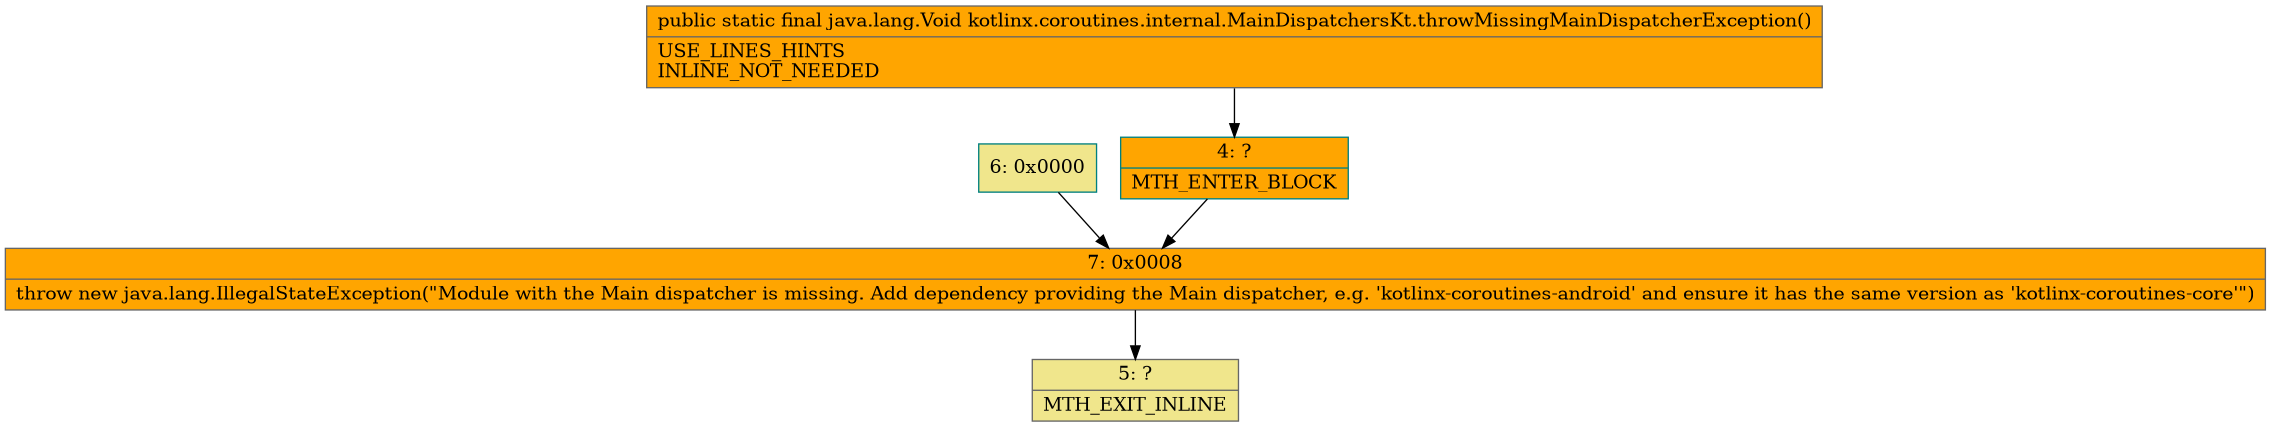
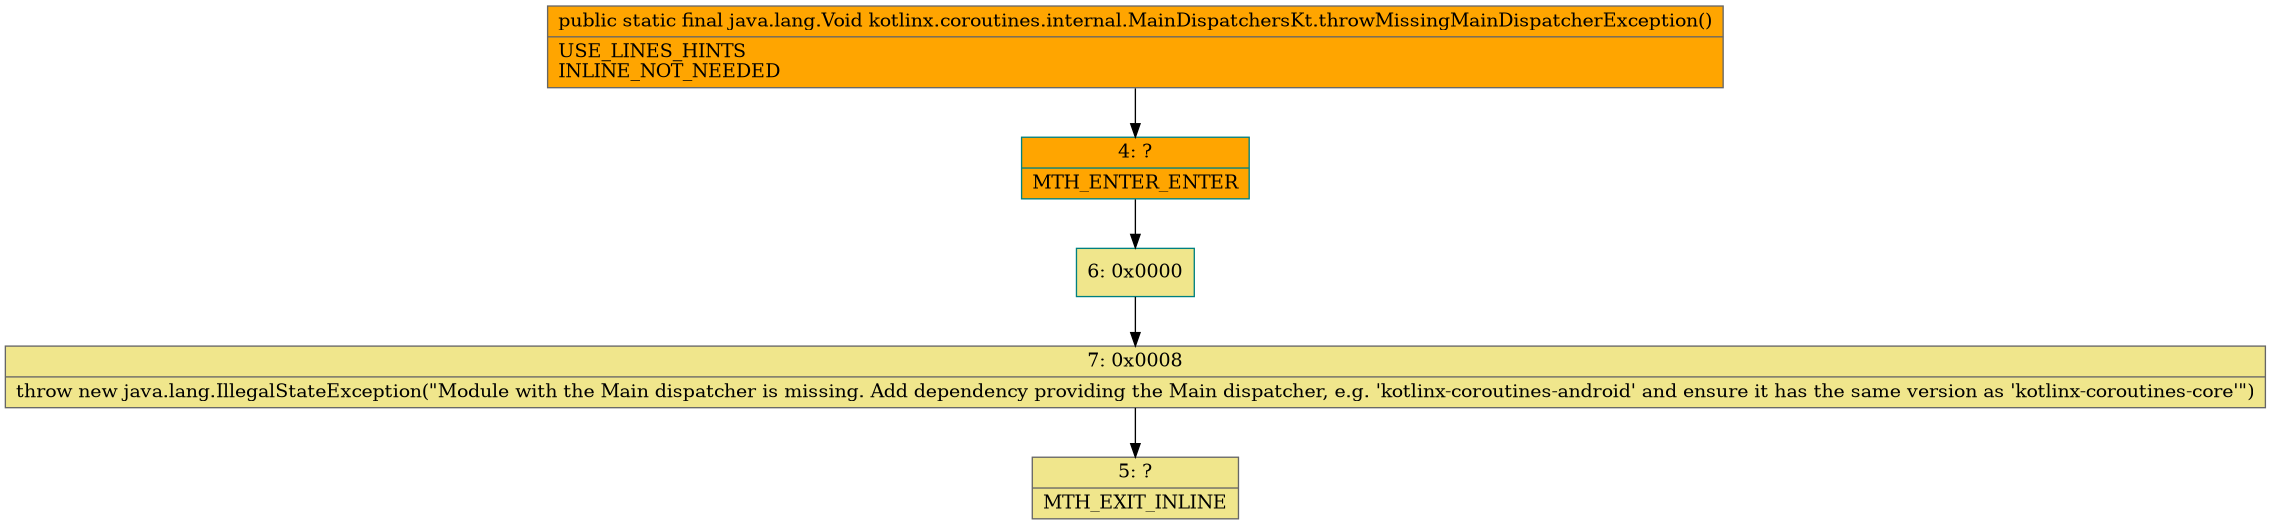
(1234, 183) -> (1135, 183)
(1189, 219) -> (1135, 217)
(1135, 279) -> (1135, 377)
